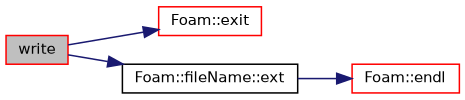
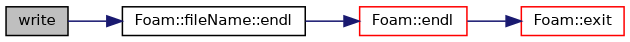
(106, 38) -> (487, 21)
(37, 50) -> (37, 21)
(210, 79) -> (214, 21)
